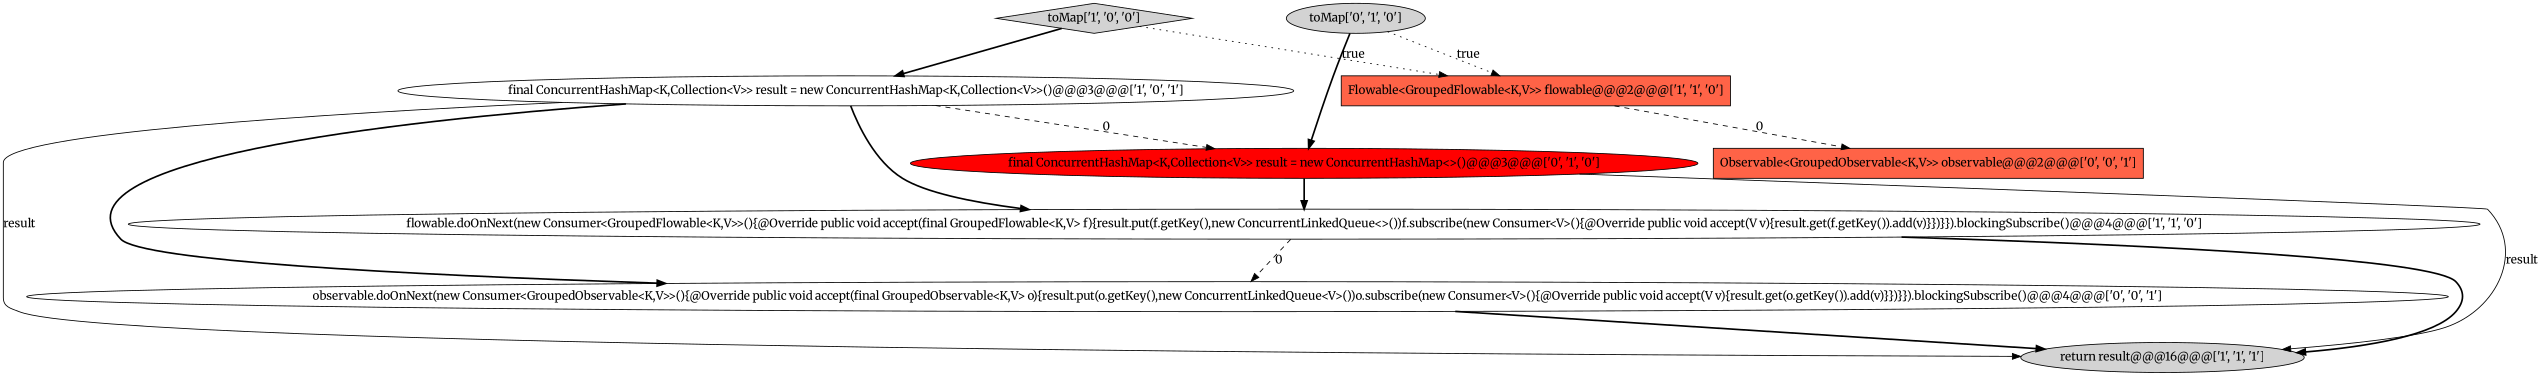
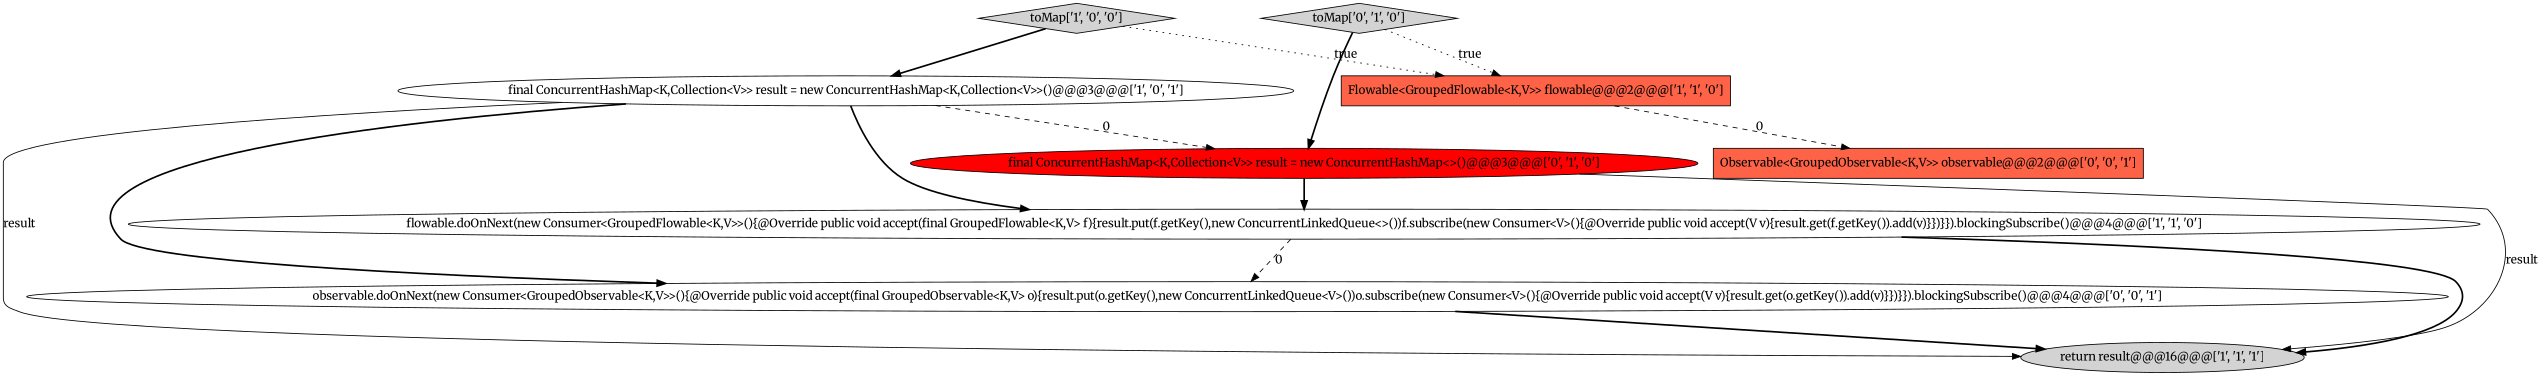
(1356, 18) -> (1359, 18)
